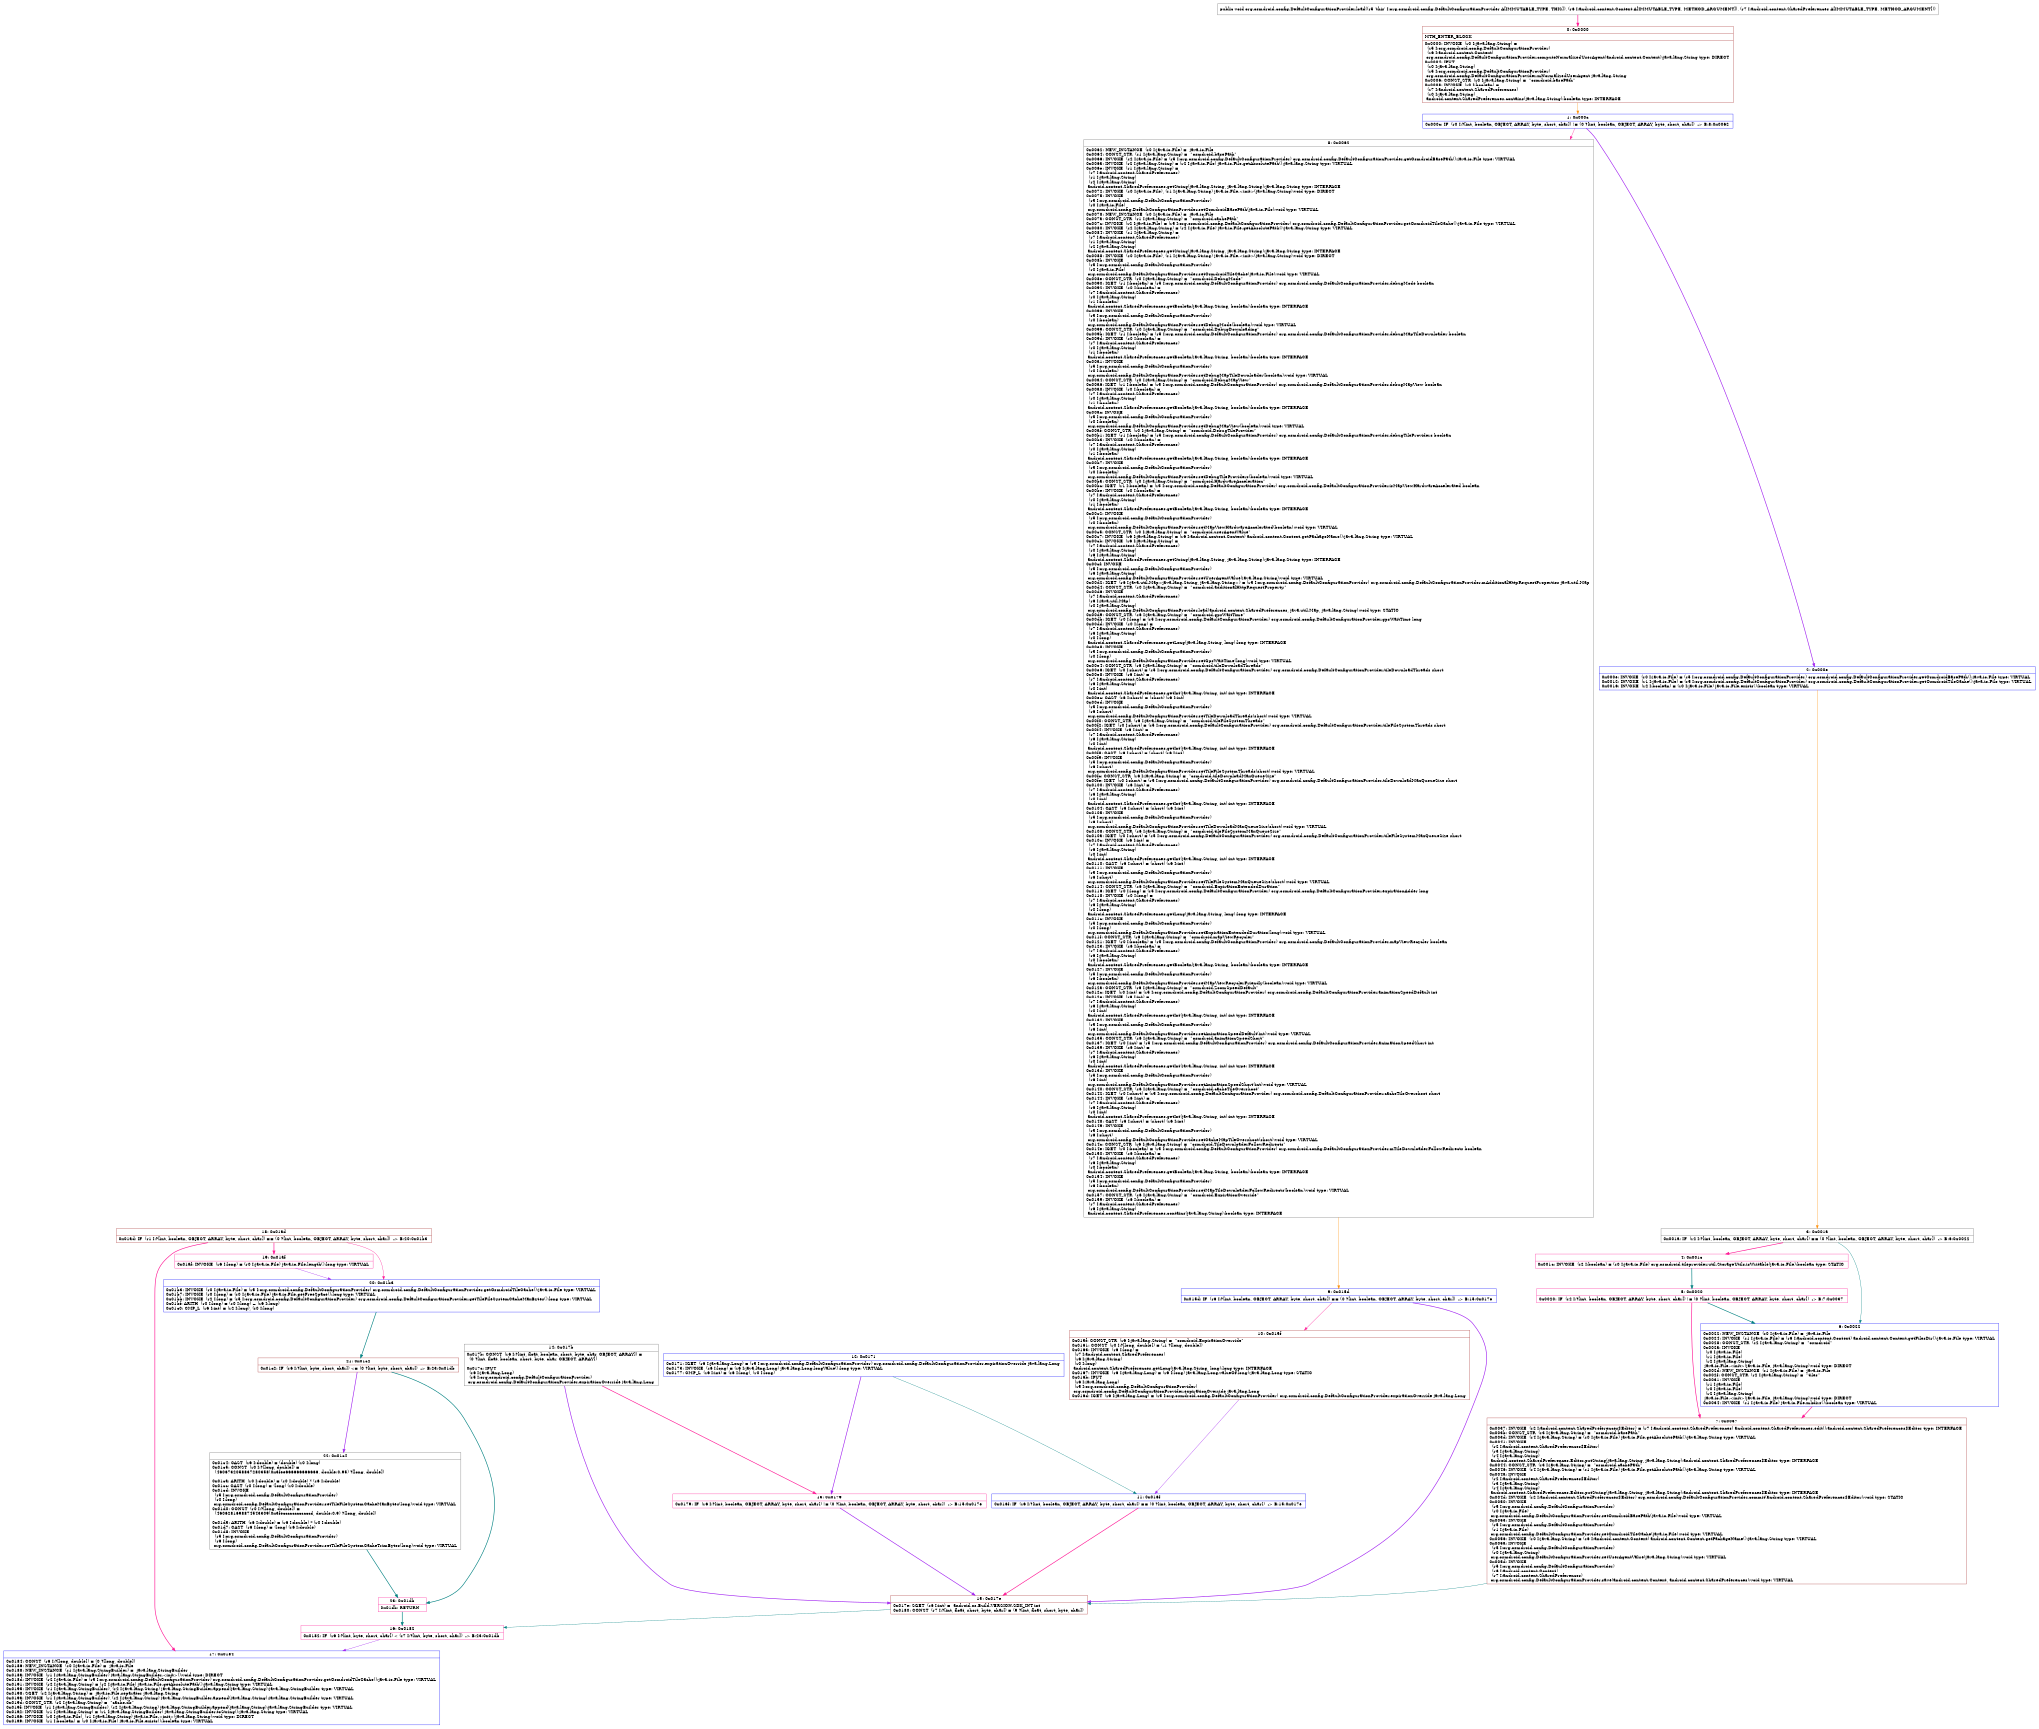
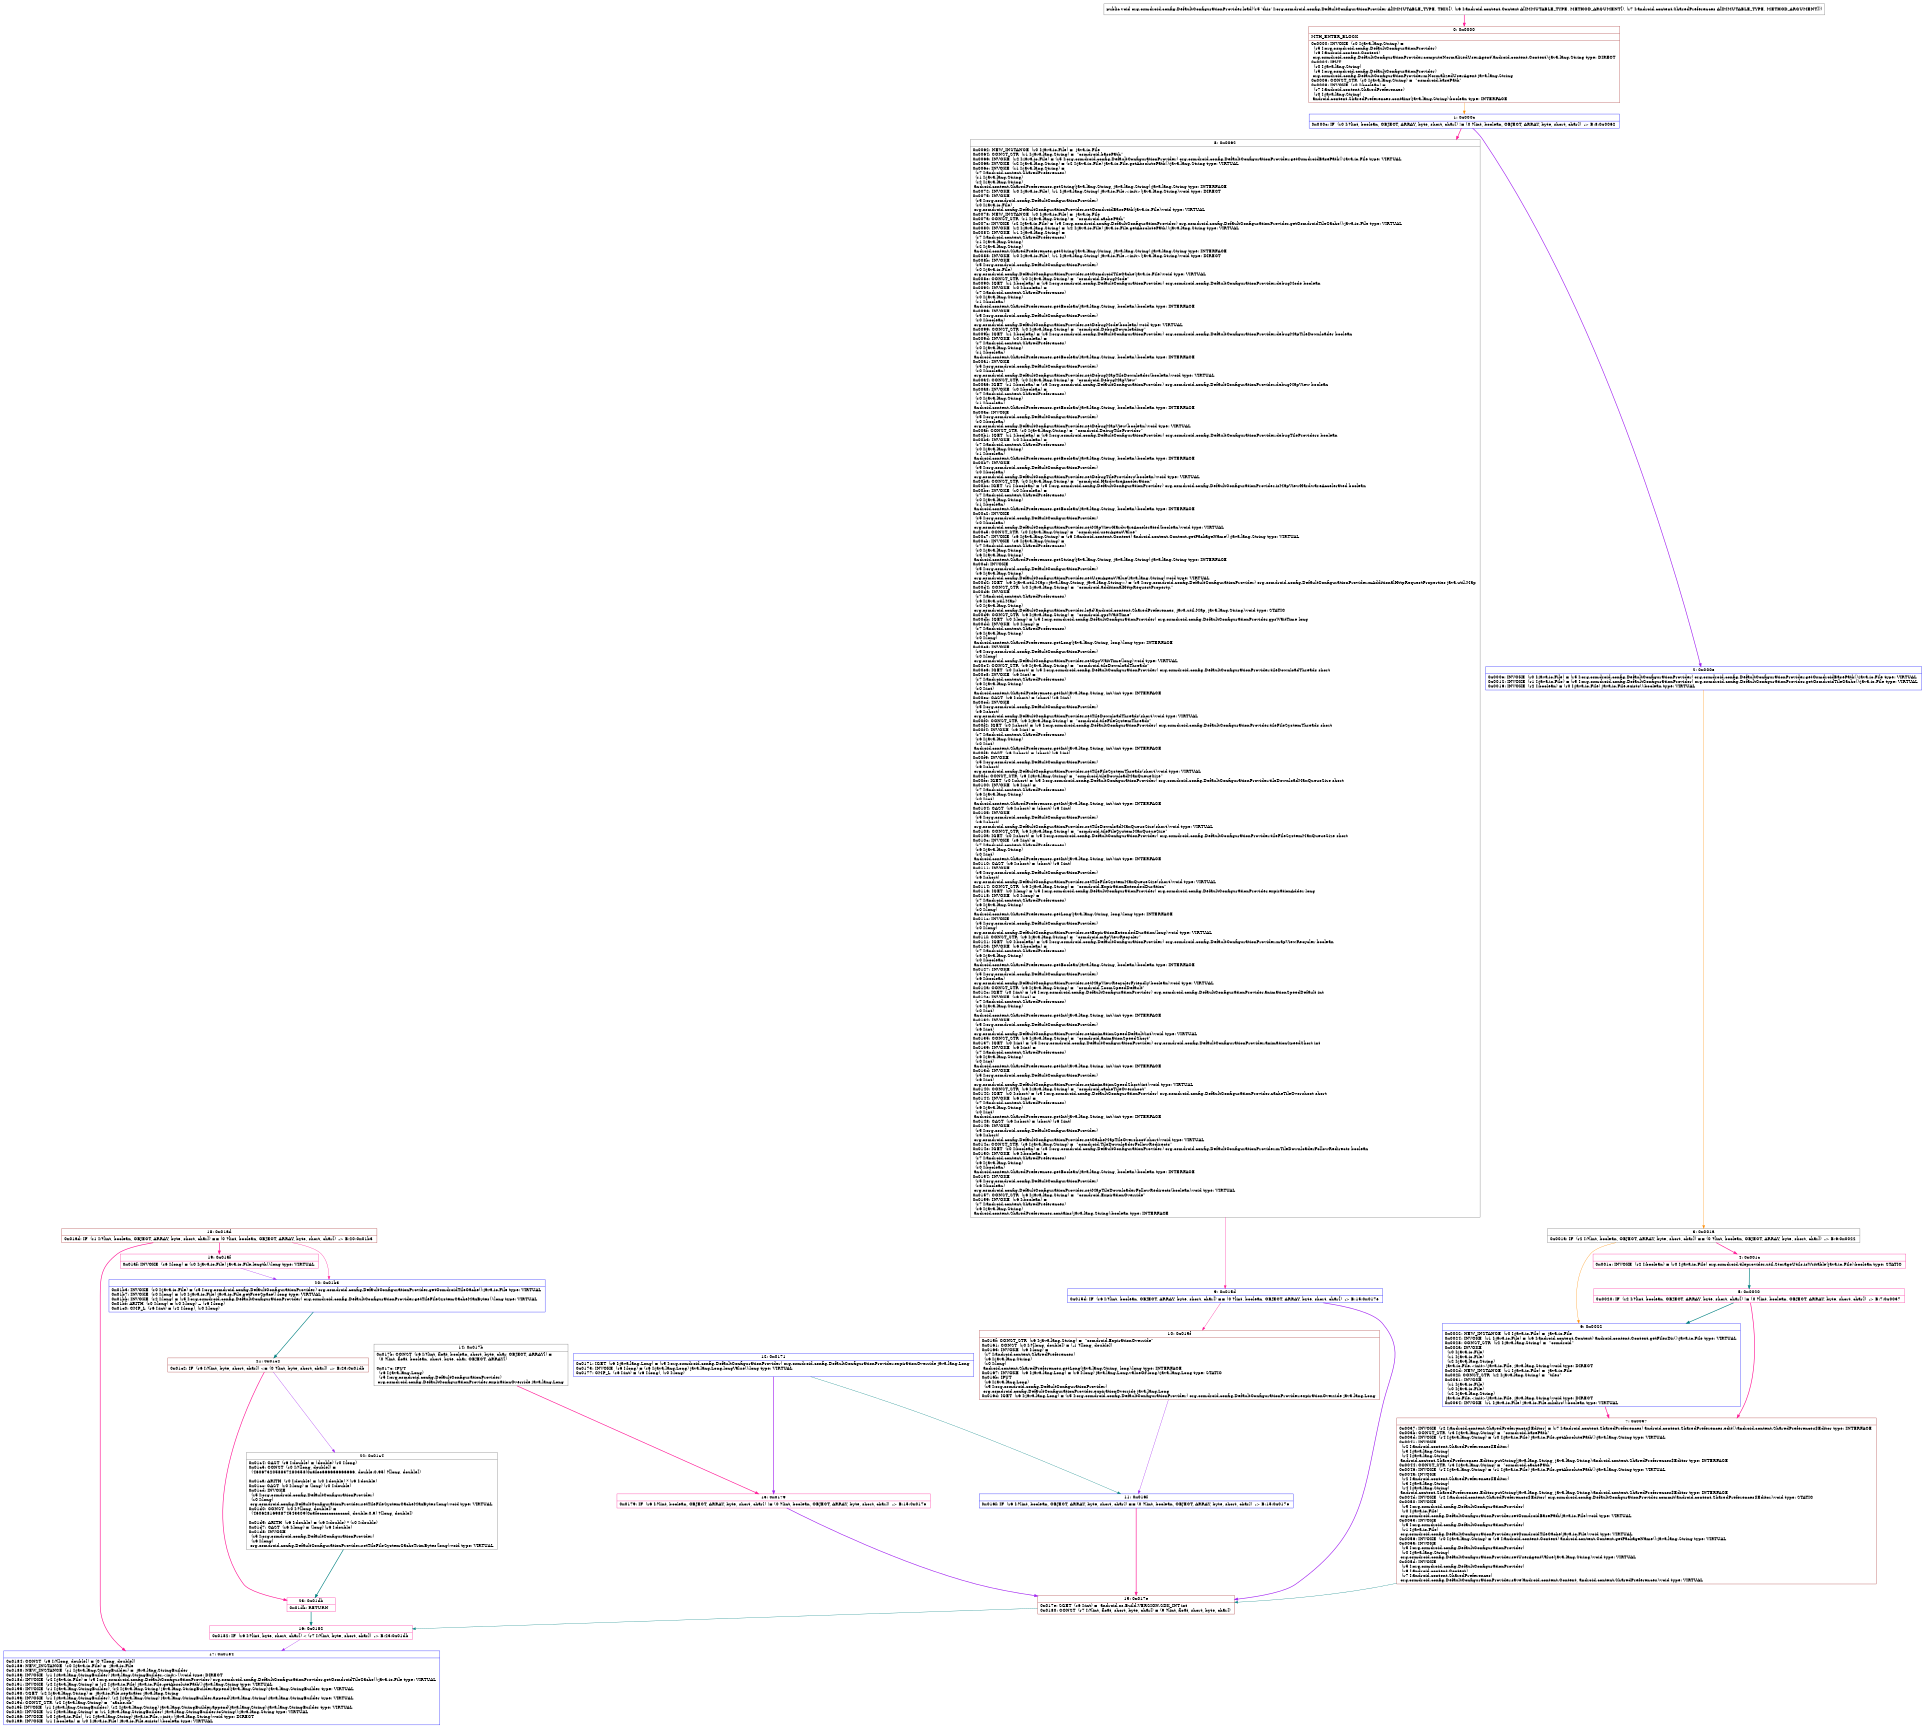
(1573, 132) -> (1460, 132)
(1339, 1251) -> (1225, 1251)
(1860, 1278) -> (1581, 1272)
(351, 1411) -> (303, 1411)
(491, 1478) -> (224, 1498)
(666, 1581) -> none
